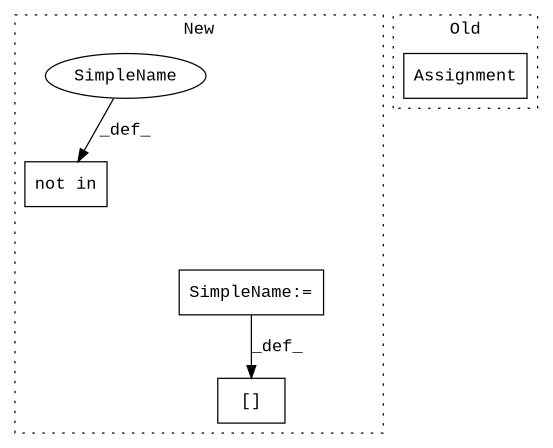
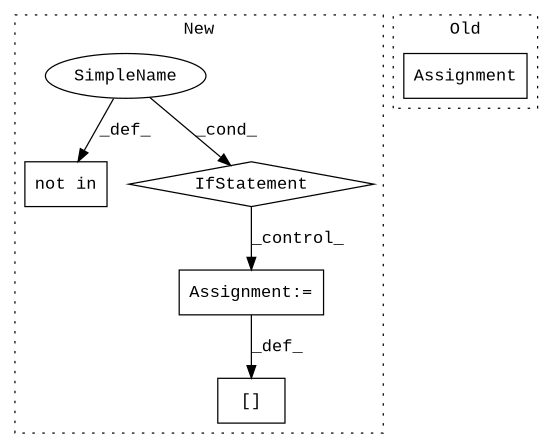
none -> (251, 184)
(251, 292) -> (251, 292)
